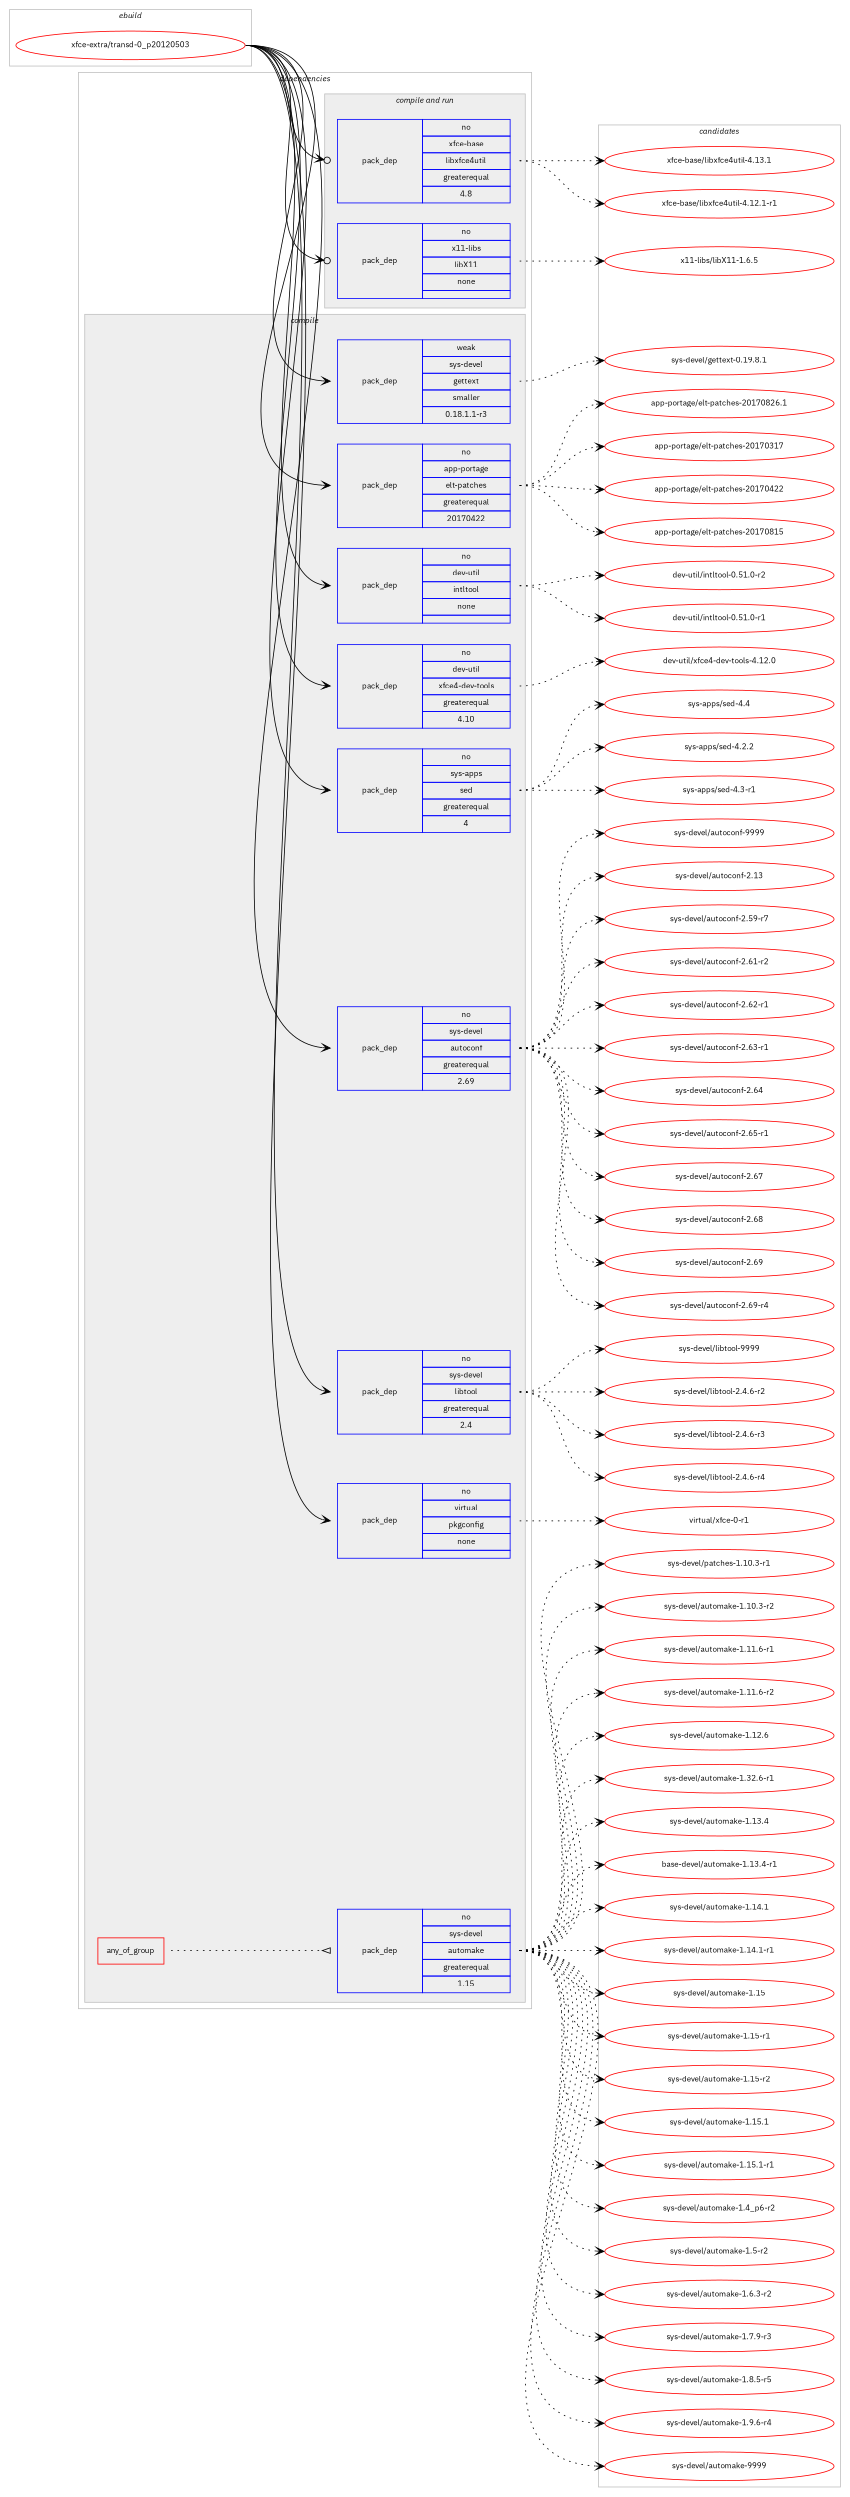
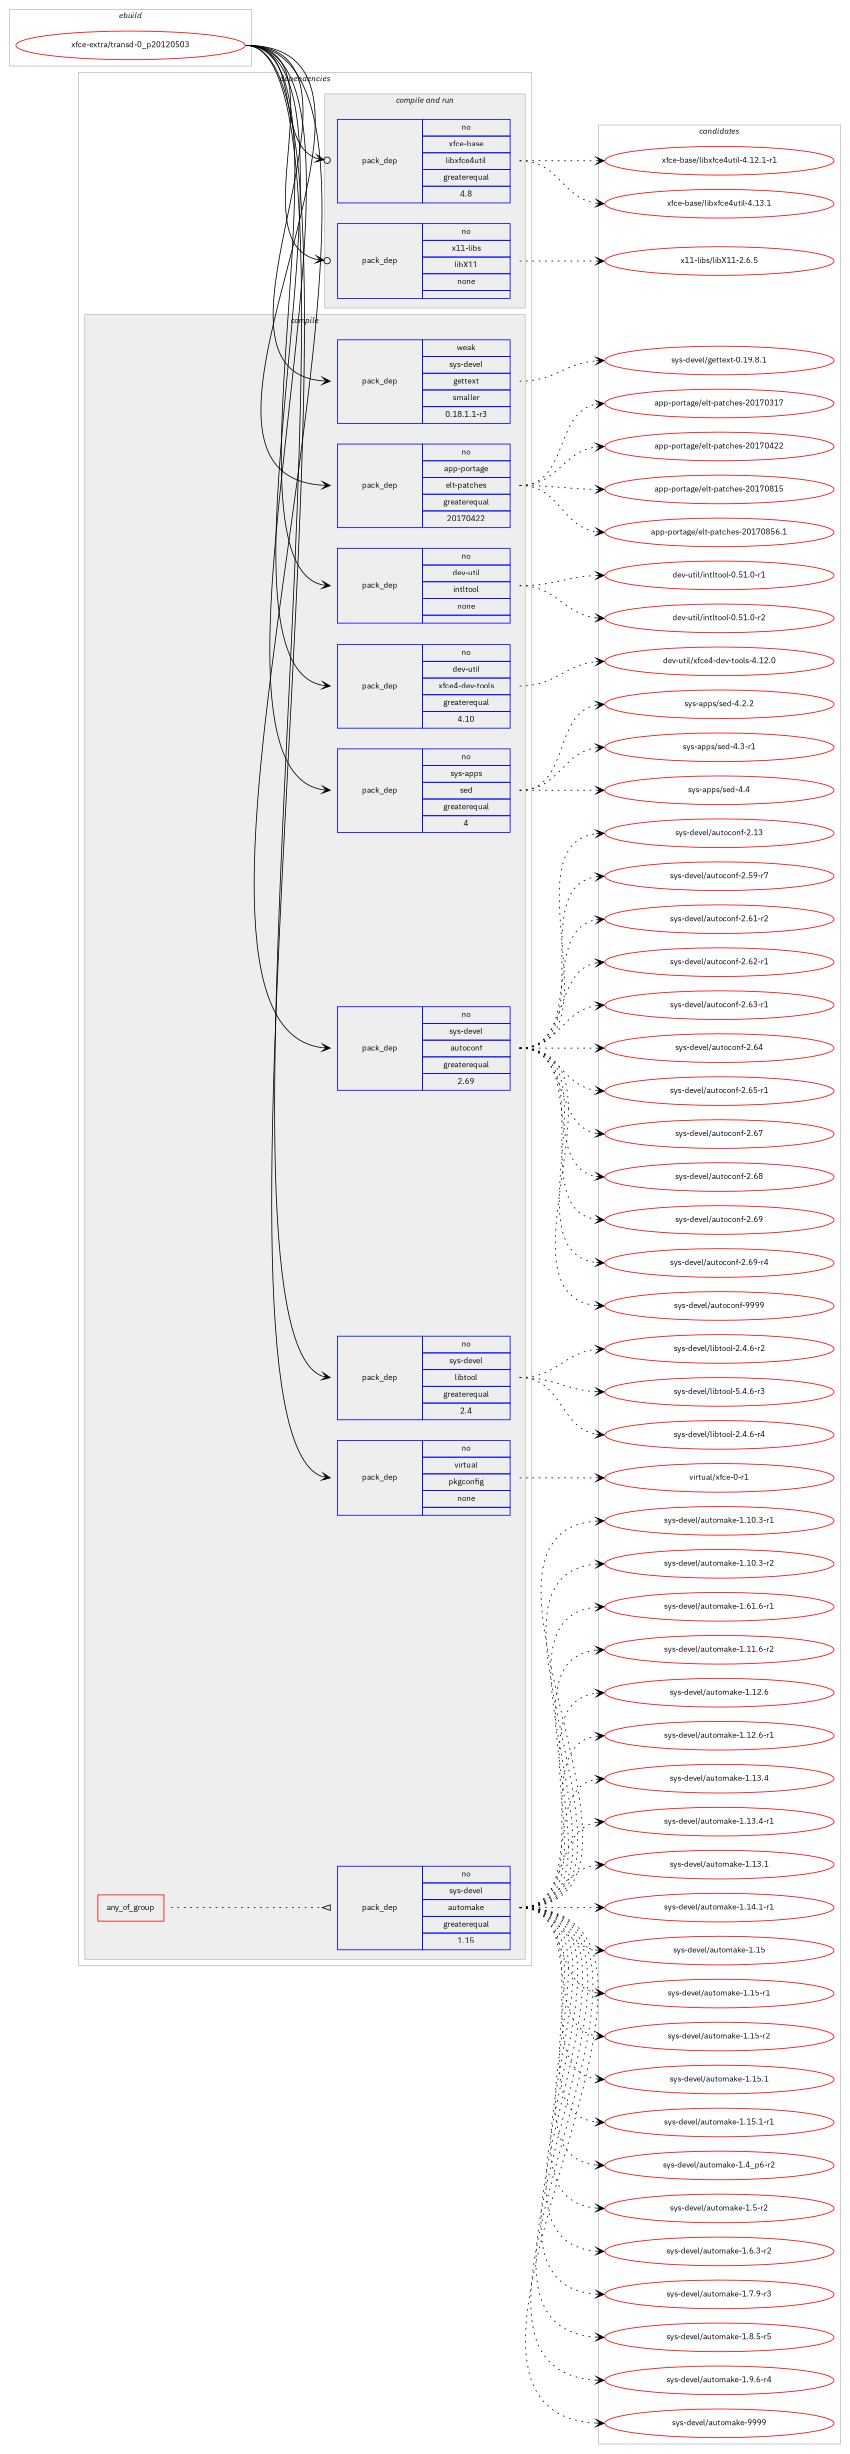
(719, 261) -> (719, 261)
(719, 403) -> (719, 532)
(719, 1349) -> none
(719, 1435) -> (719, 1392)
(719, 1564) -> (719, 1521)
(719, 1650) -> (719, 1607)
(719, 1779) -> (719, 1736)
(719, 1865) -> (719, 1822)
(719, 1908) -> (719, 1865)
